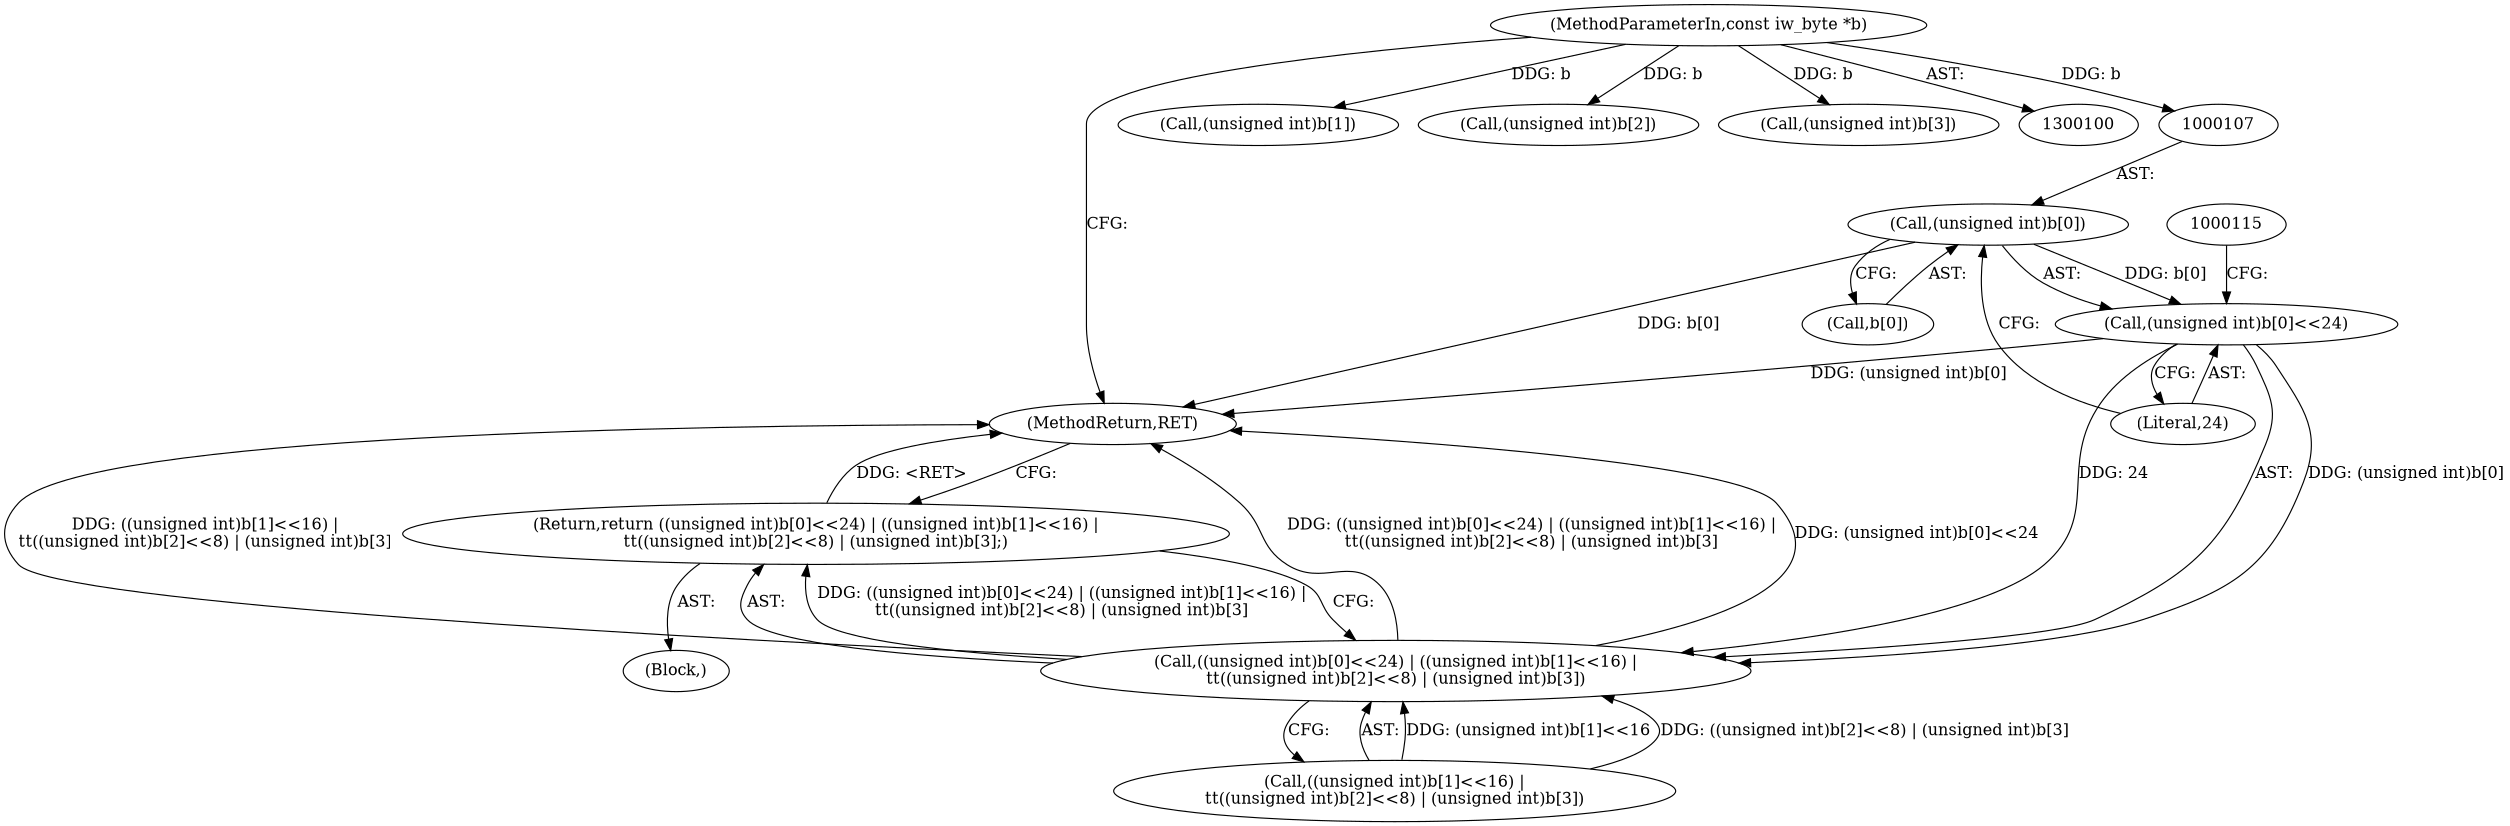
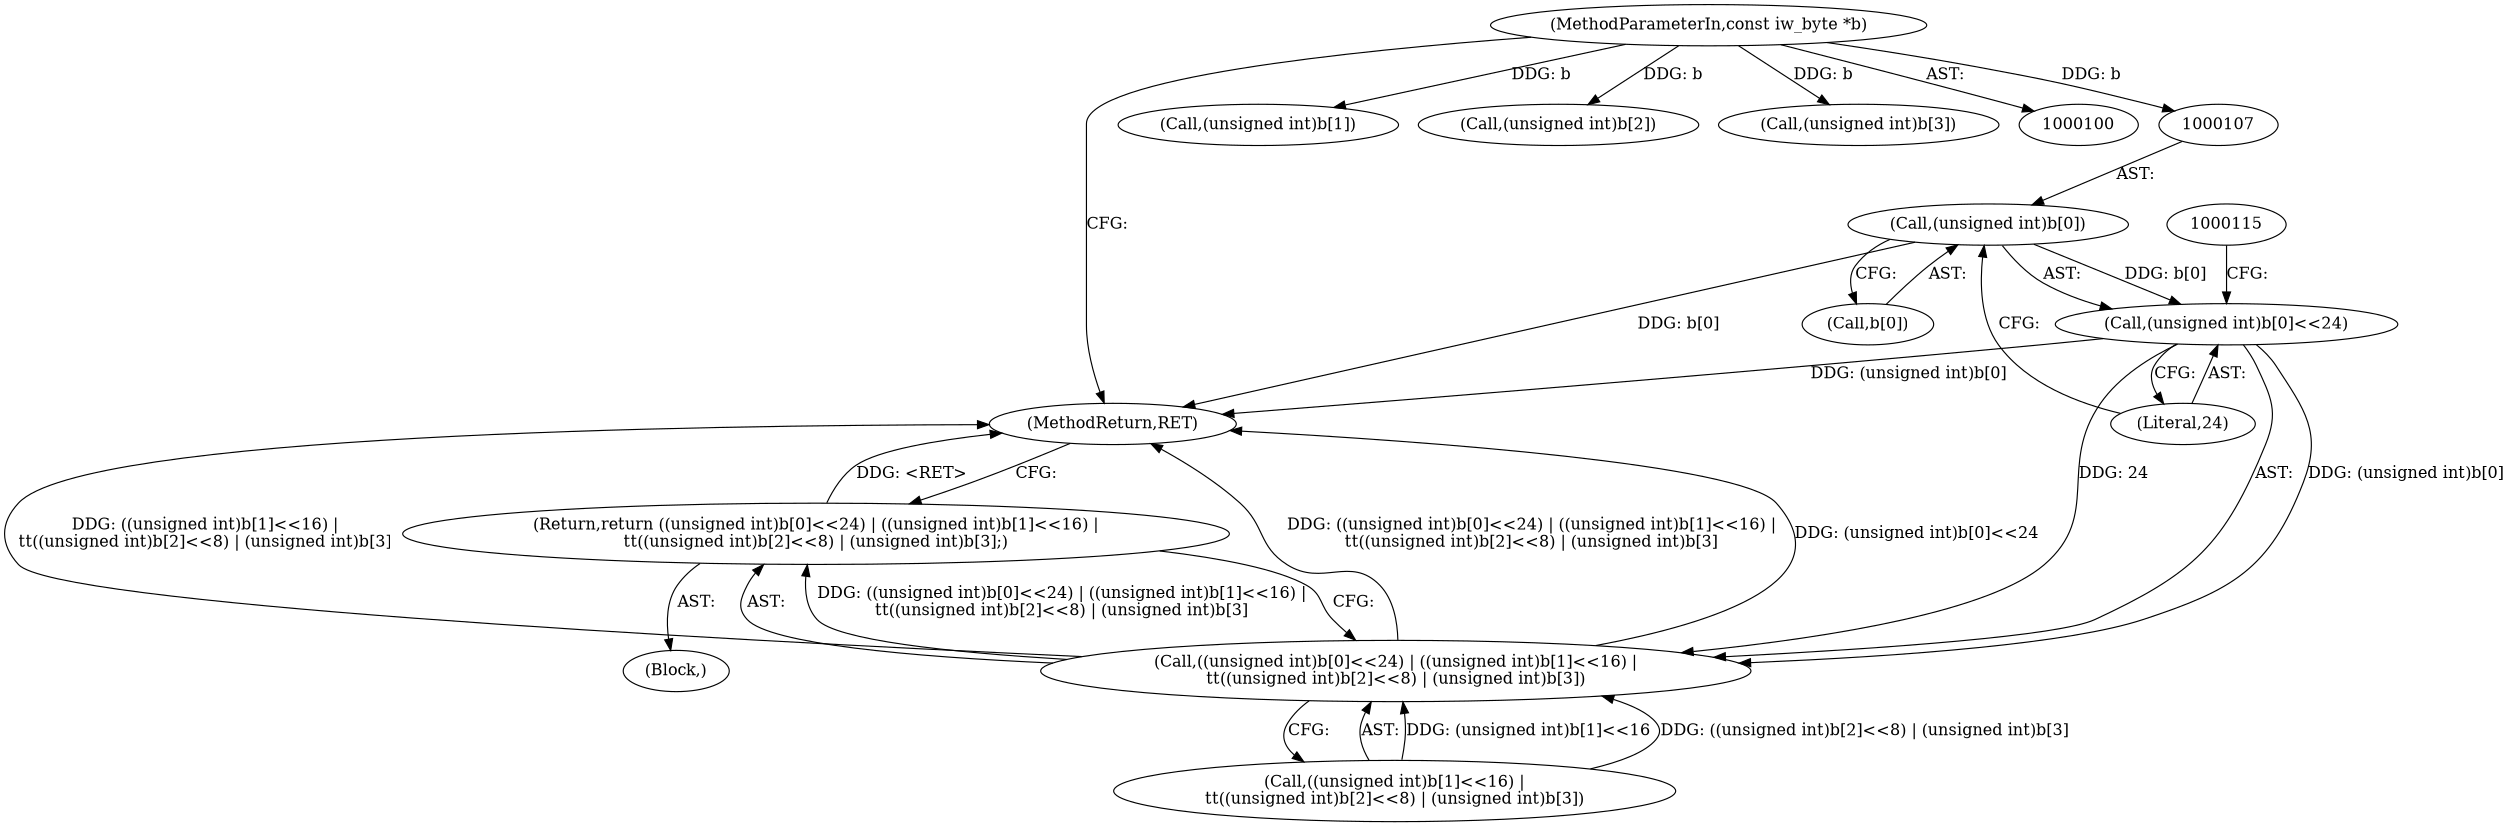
(2079, 125) -> (2079, 125)
